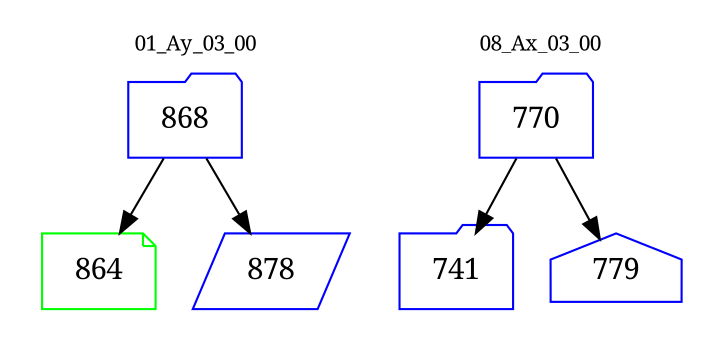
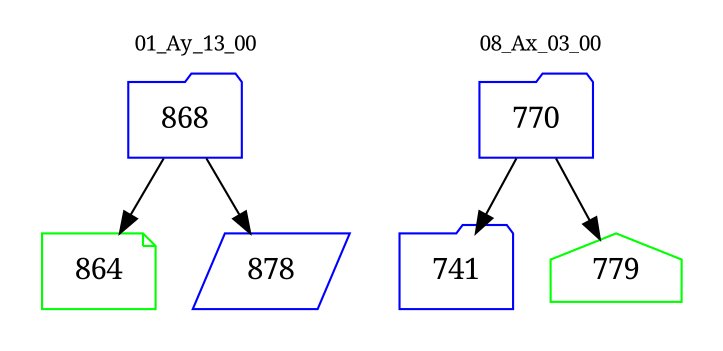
(196, 45) -> (196, 45)
(616, 271) -> (616, 271)
